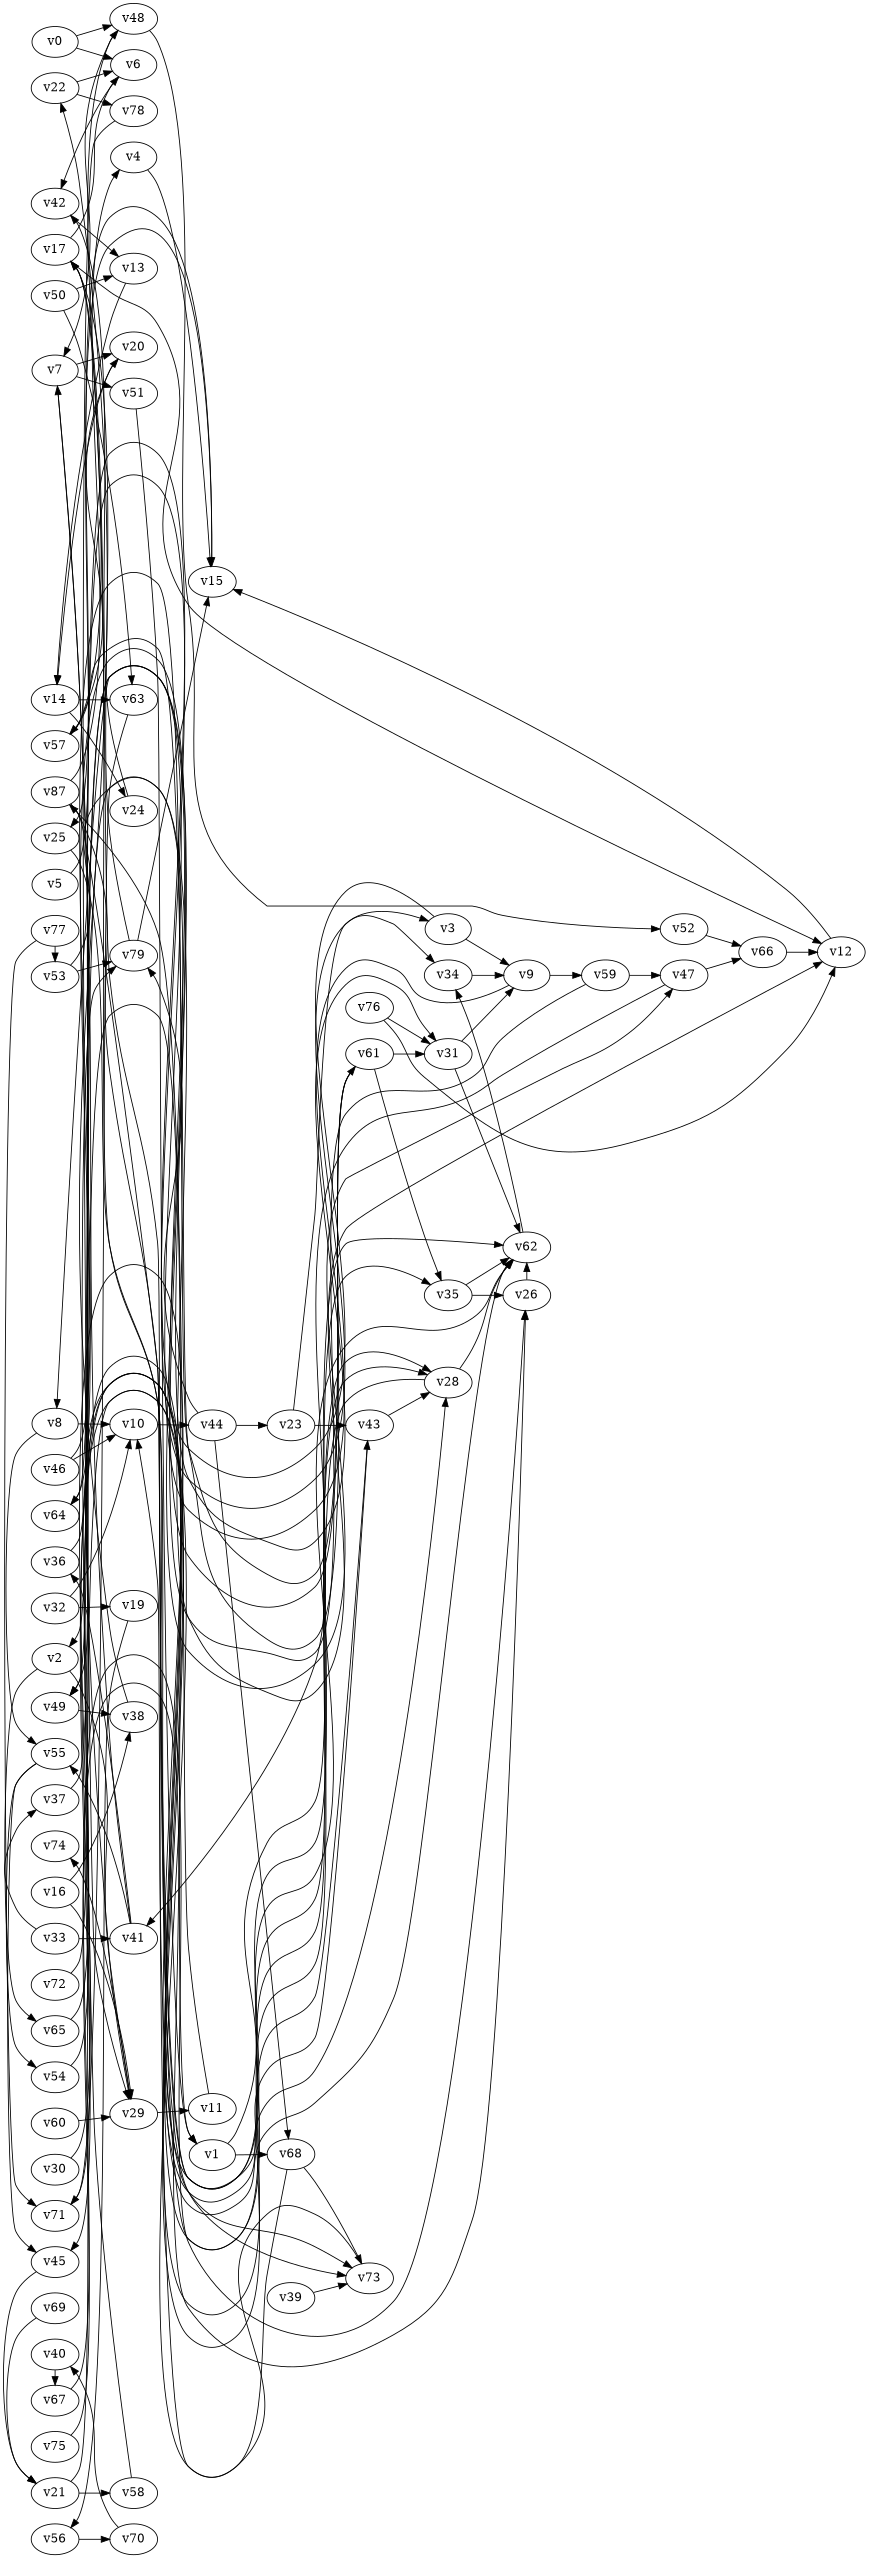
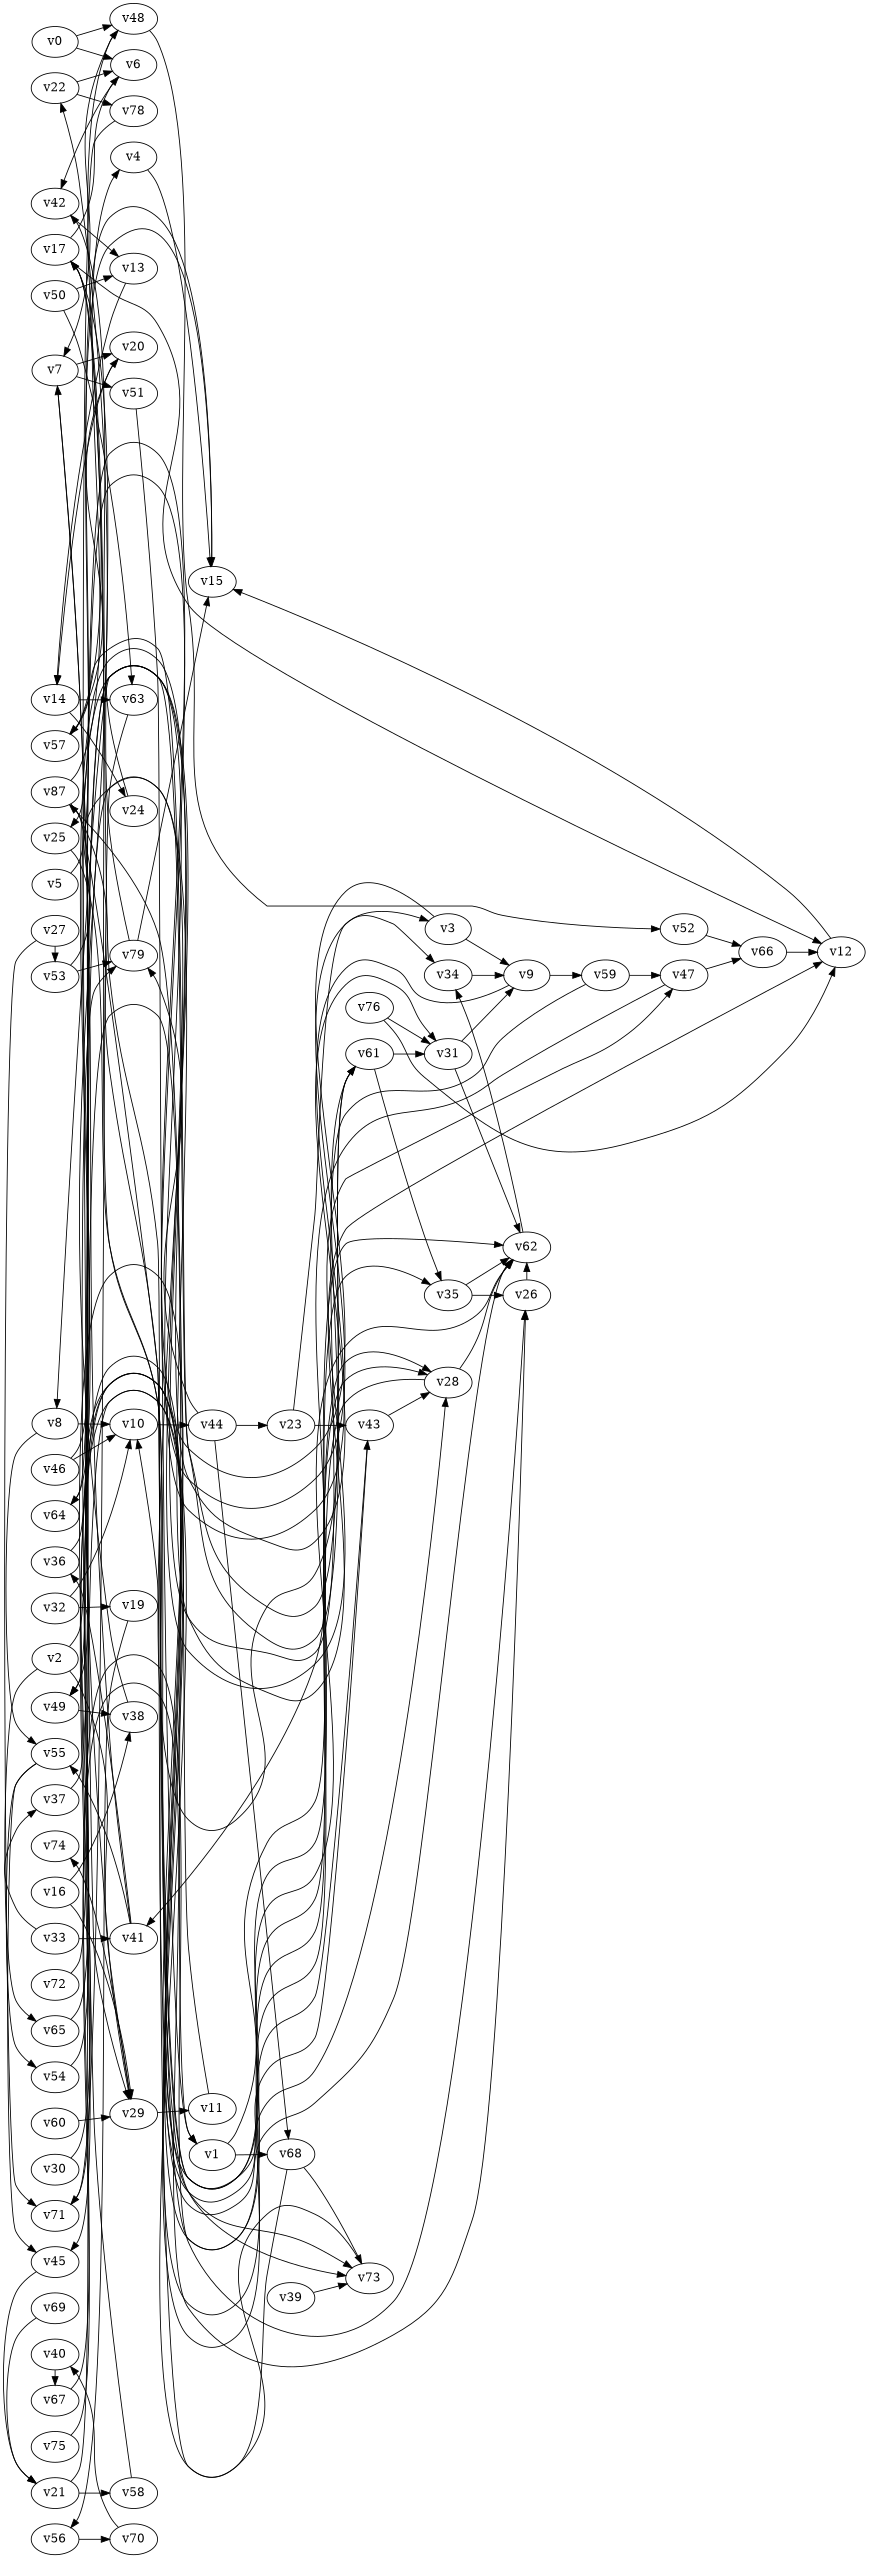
(55, 931) -> (55, 931)
(183, 944) -> (199, 1827)
